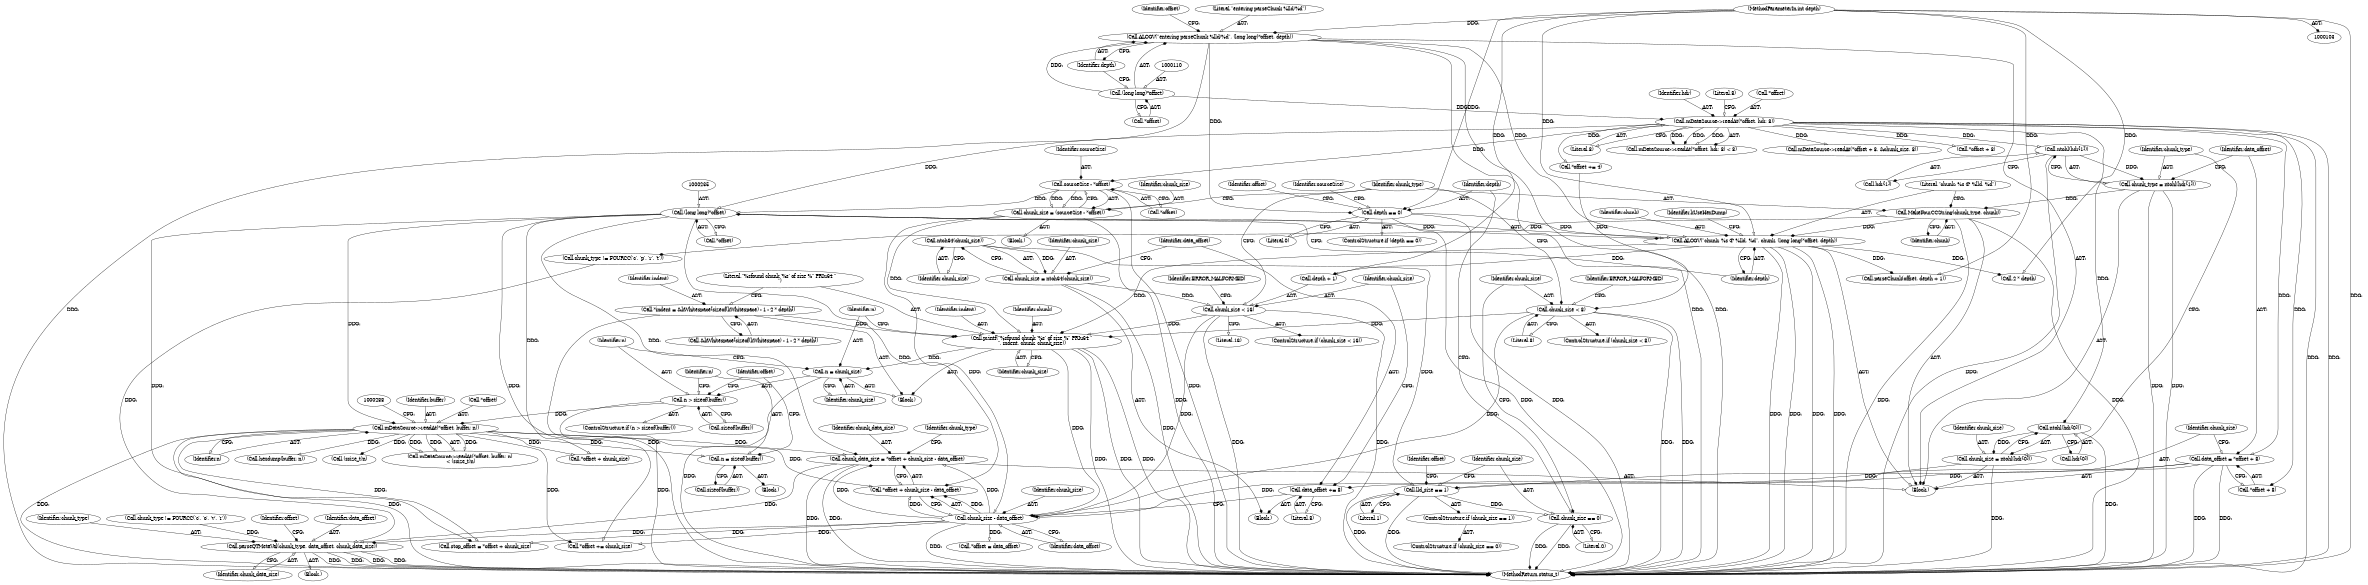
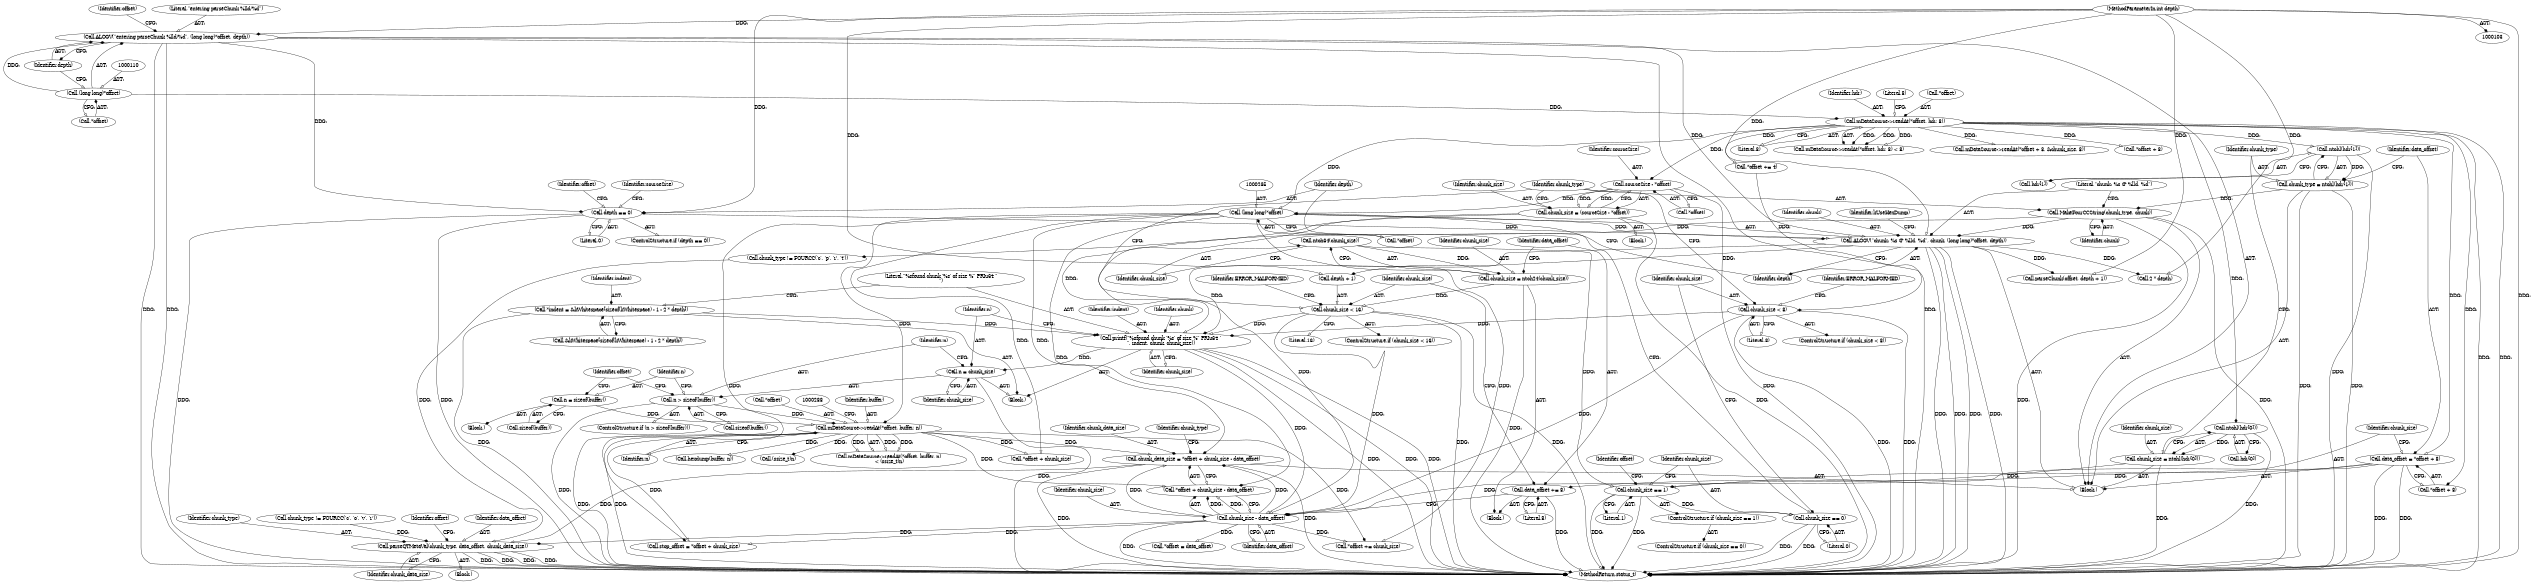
(1048, 279) -> (1523, 279)
(586, 444) -> (697, 421)
(1426, 491) -> (1642, 491)
none -> (1556, 536)
